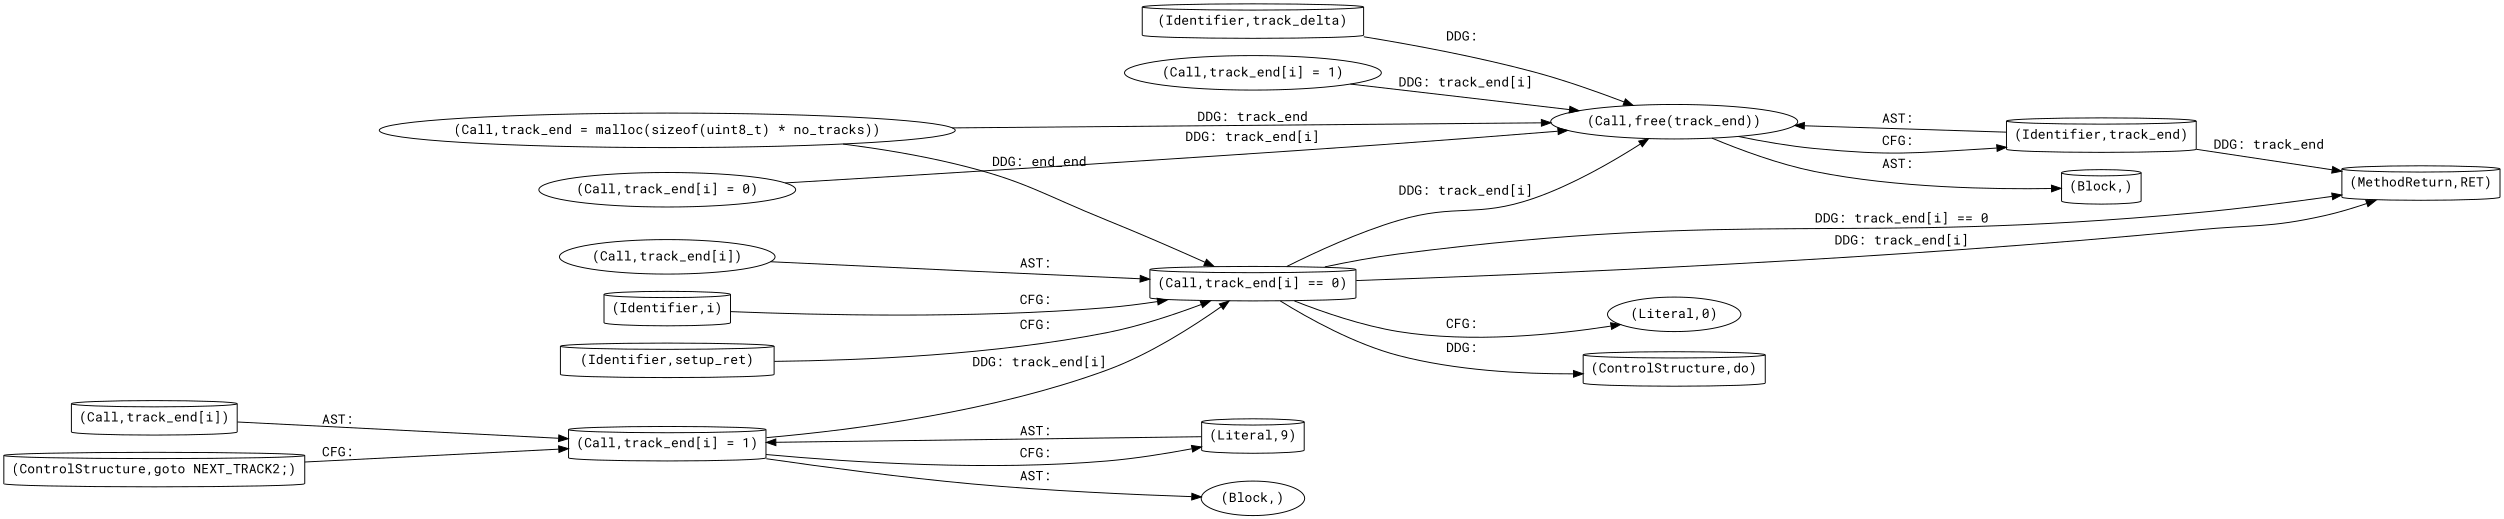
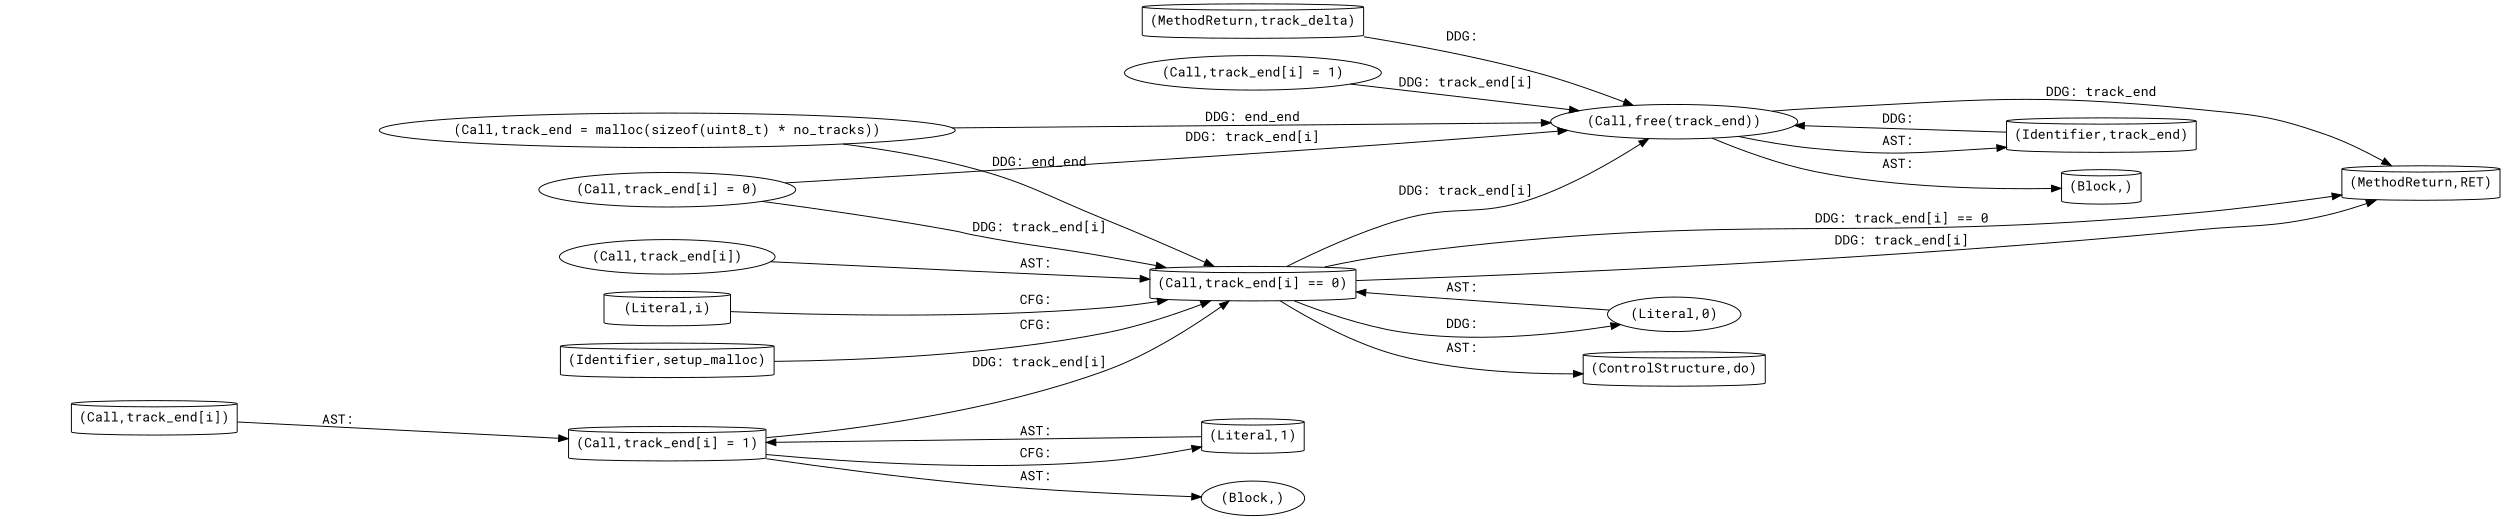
(1253, 21) -> (1253, 21)
(1253, 117) -> (1253, 117)
(1902, 119) -> (1902, 119)
(1902, 141) -> (1902, 141)
(2264, 160) -> (2082, 101)
none -> (959, 232)
none -> (1488, 302)
(667, 309) -> (667, 309)
(1466, 324) -> (1466, 324)
(1466, 348) -> (1466, 348)
(667, 360) -> (667, 360)
(1253, 436) -> (1253, 436)
(154, 470) -> none
